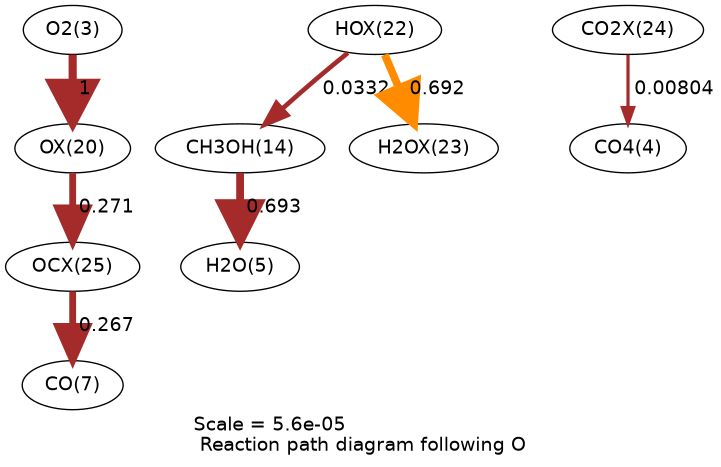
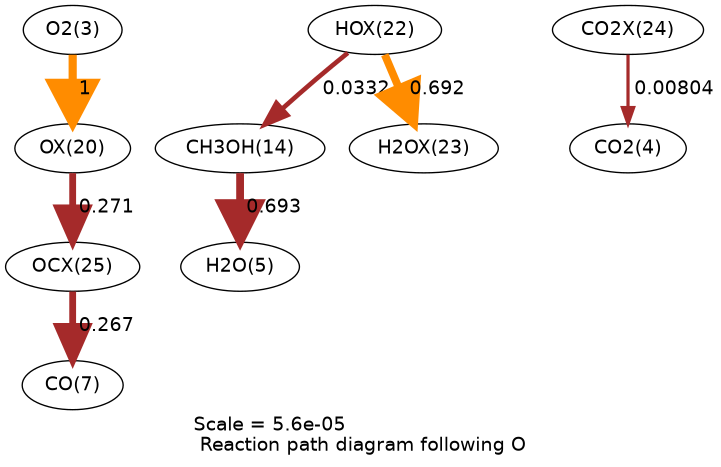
(73, 69) -> (73, 69)
(628, 148) -> (628, 148)
